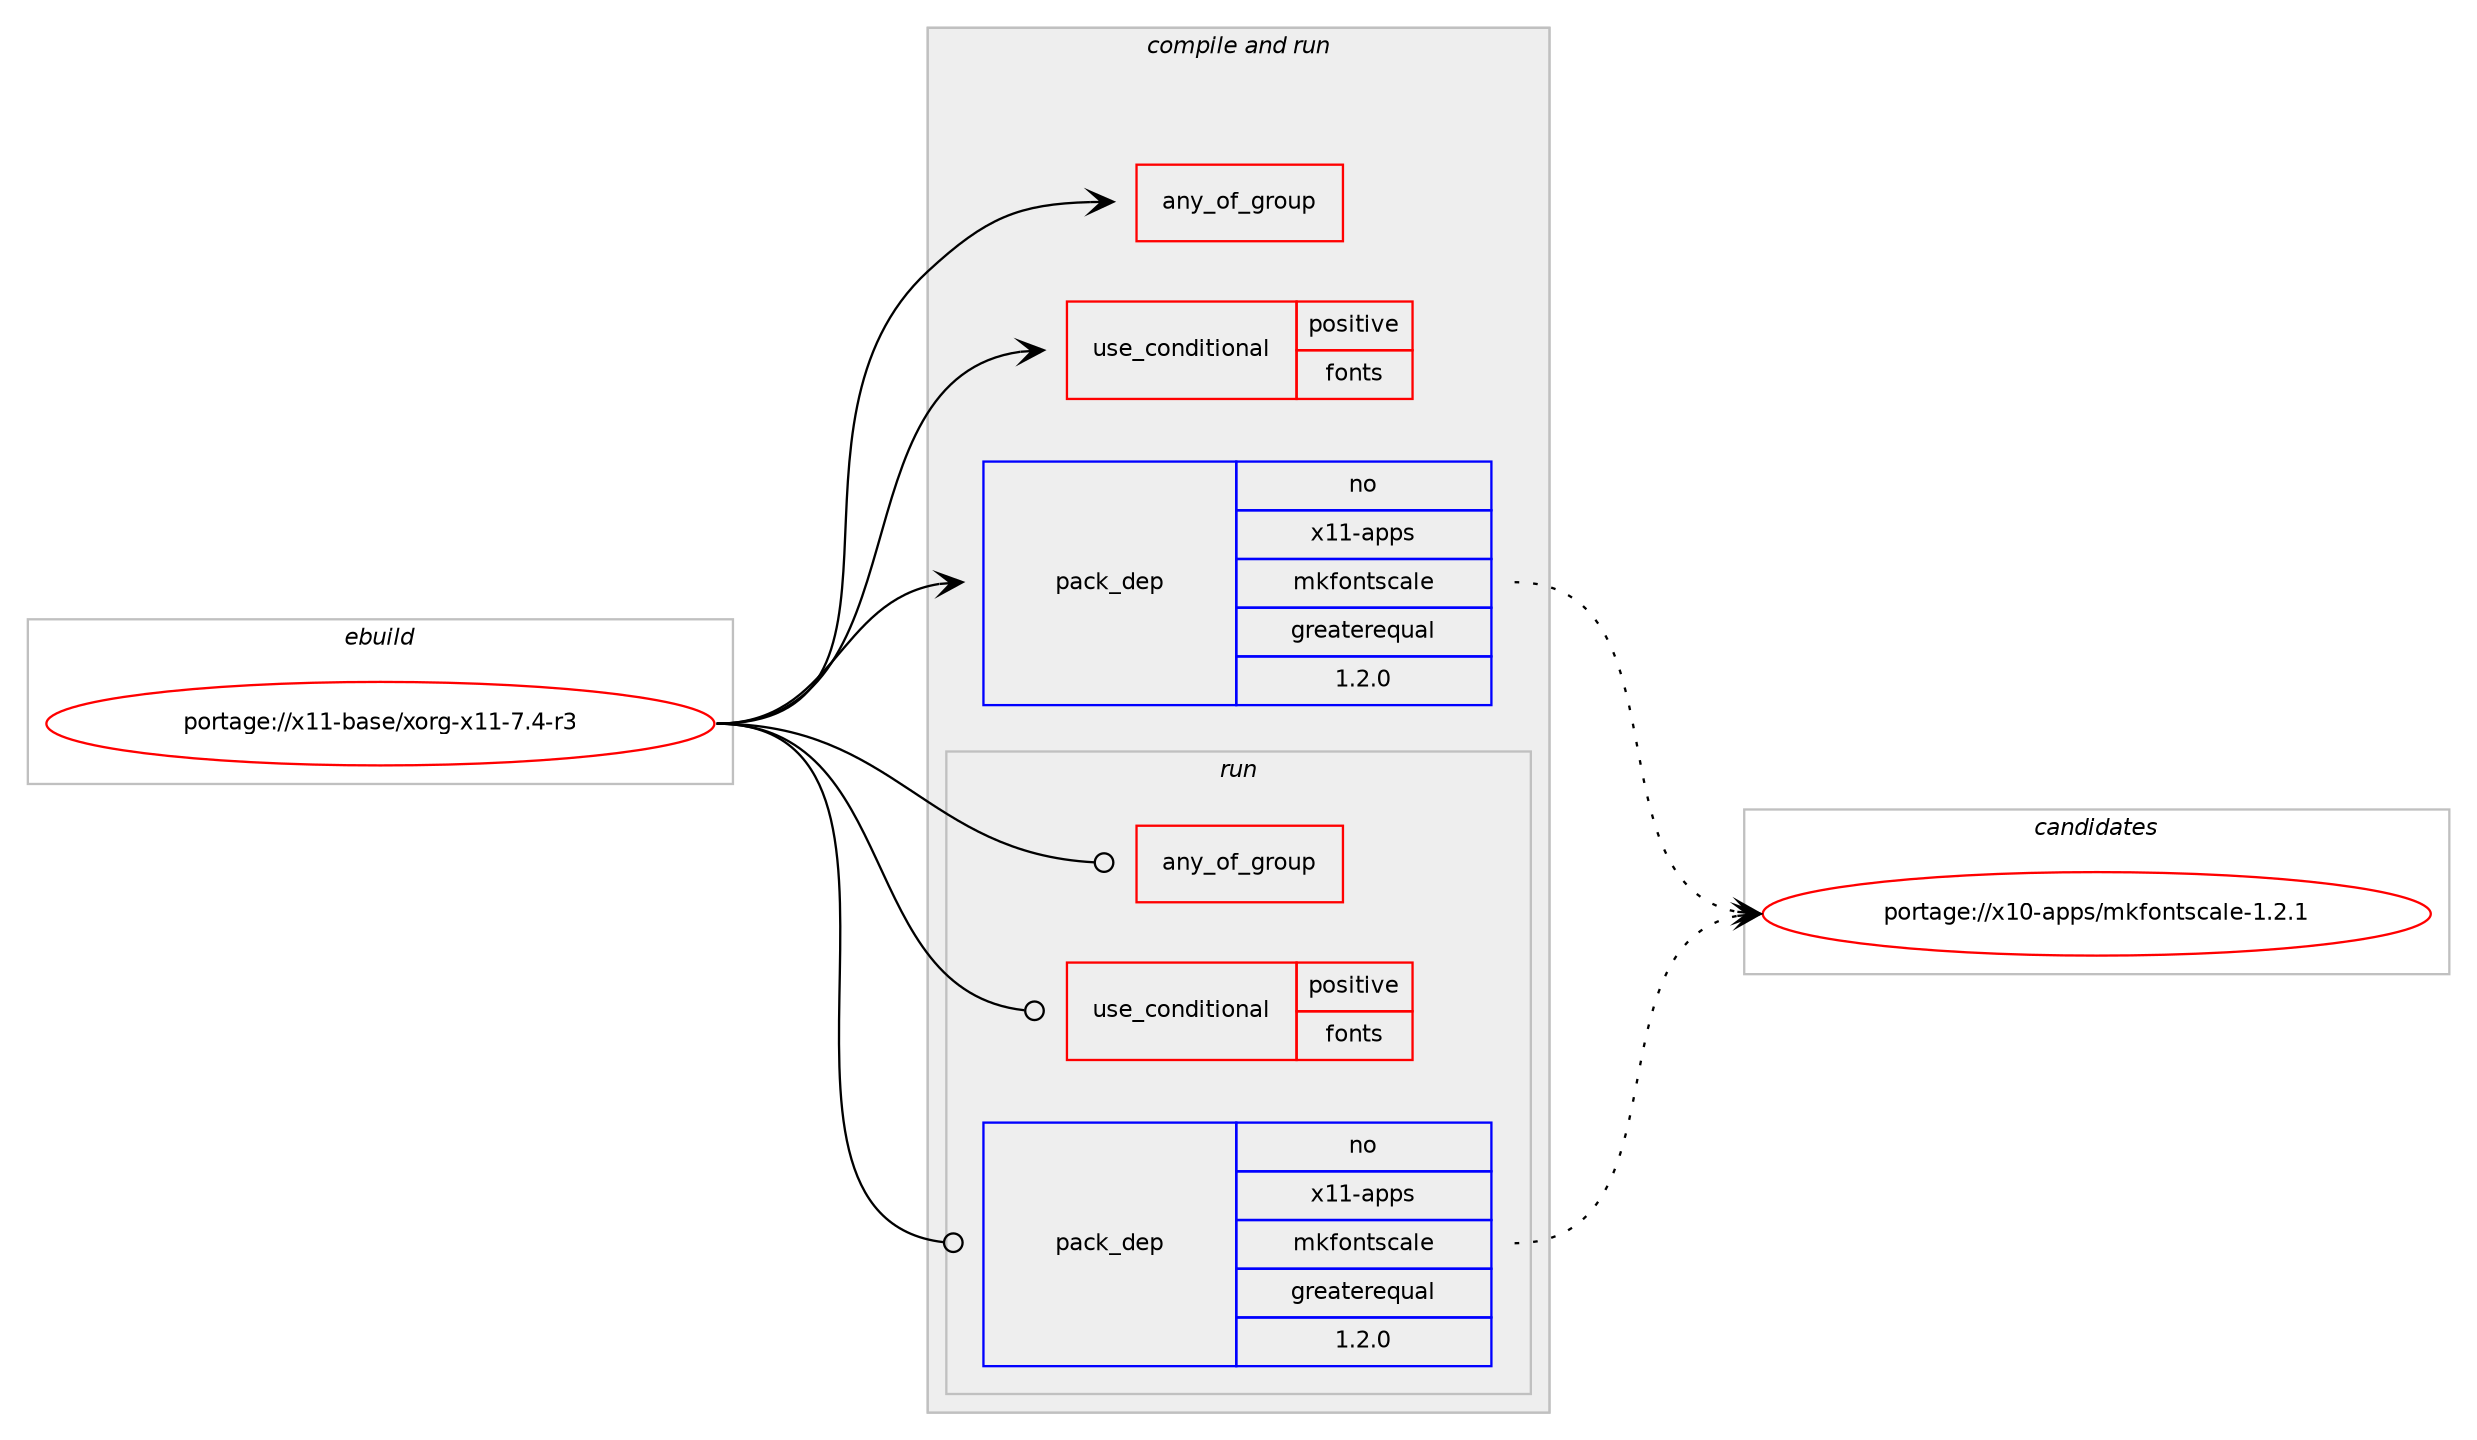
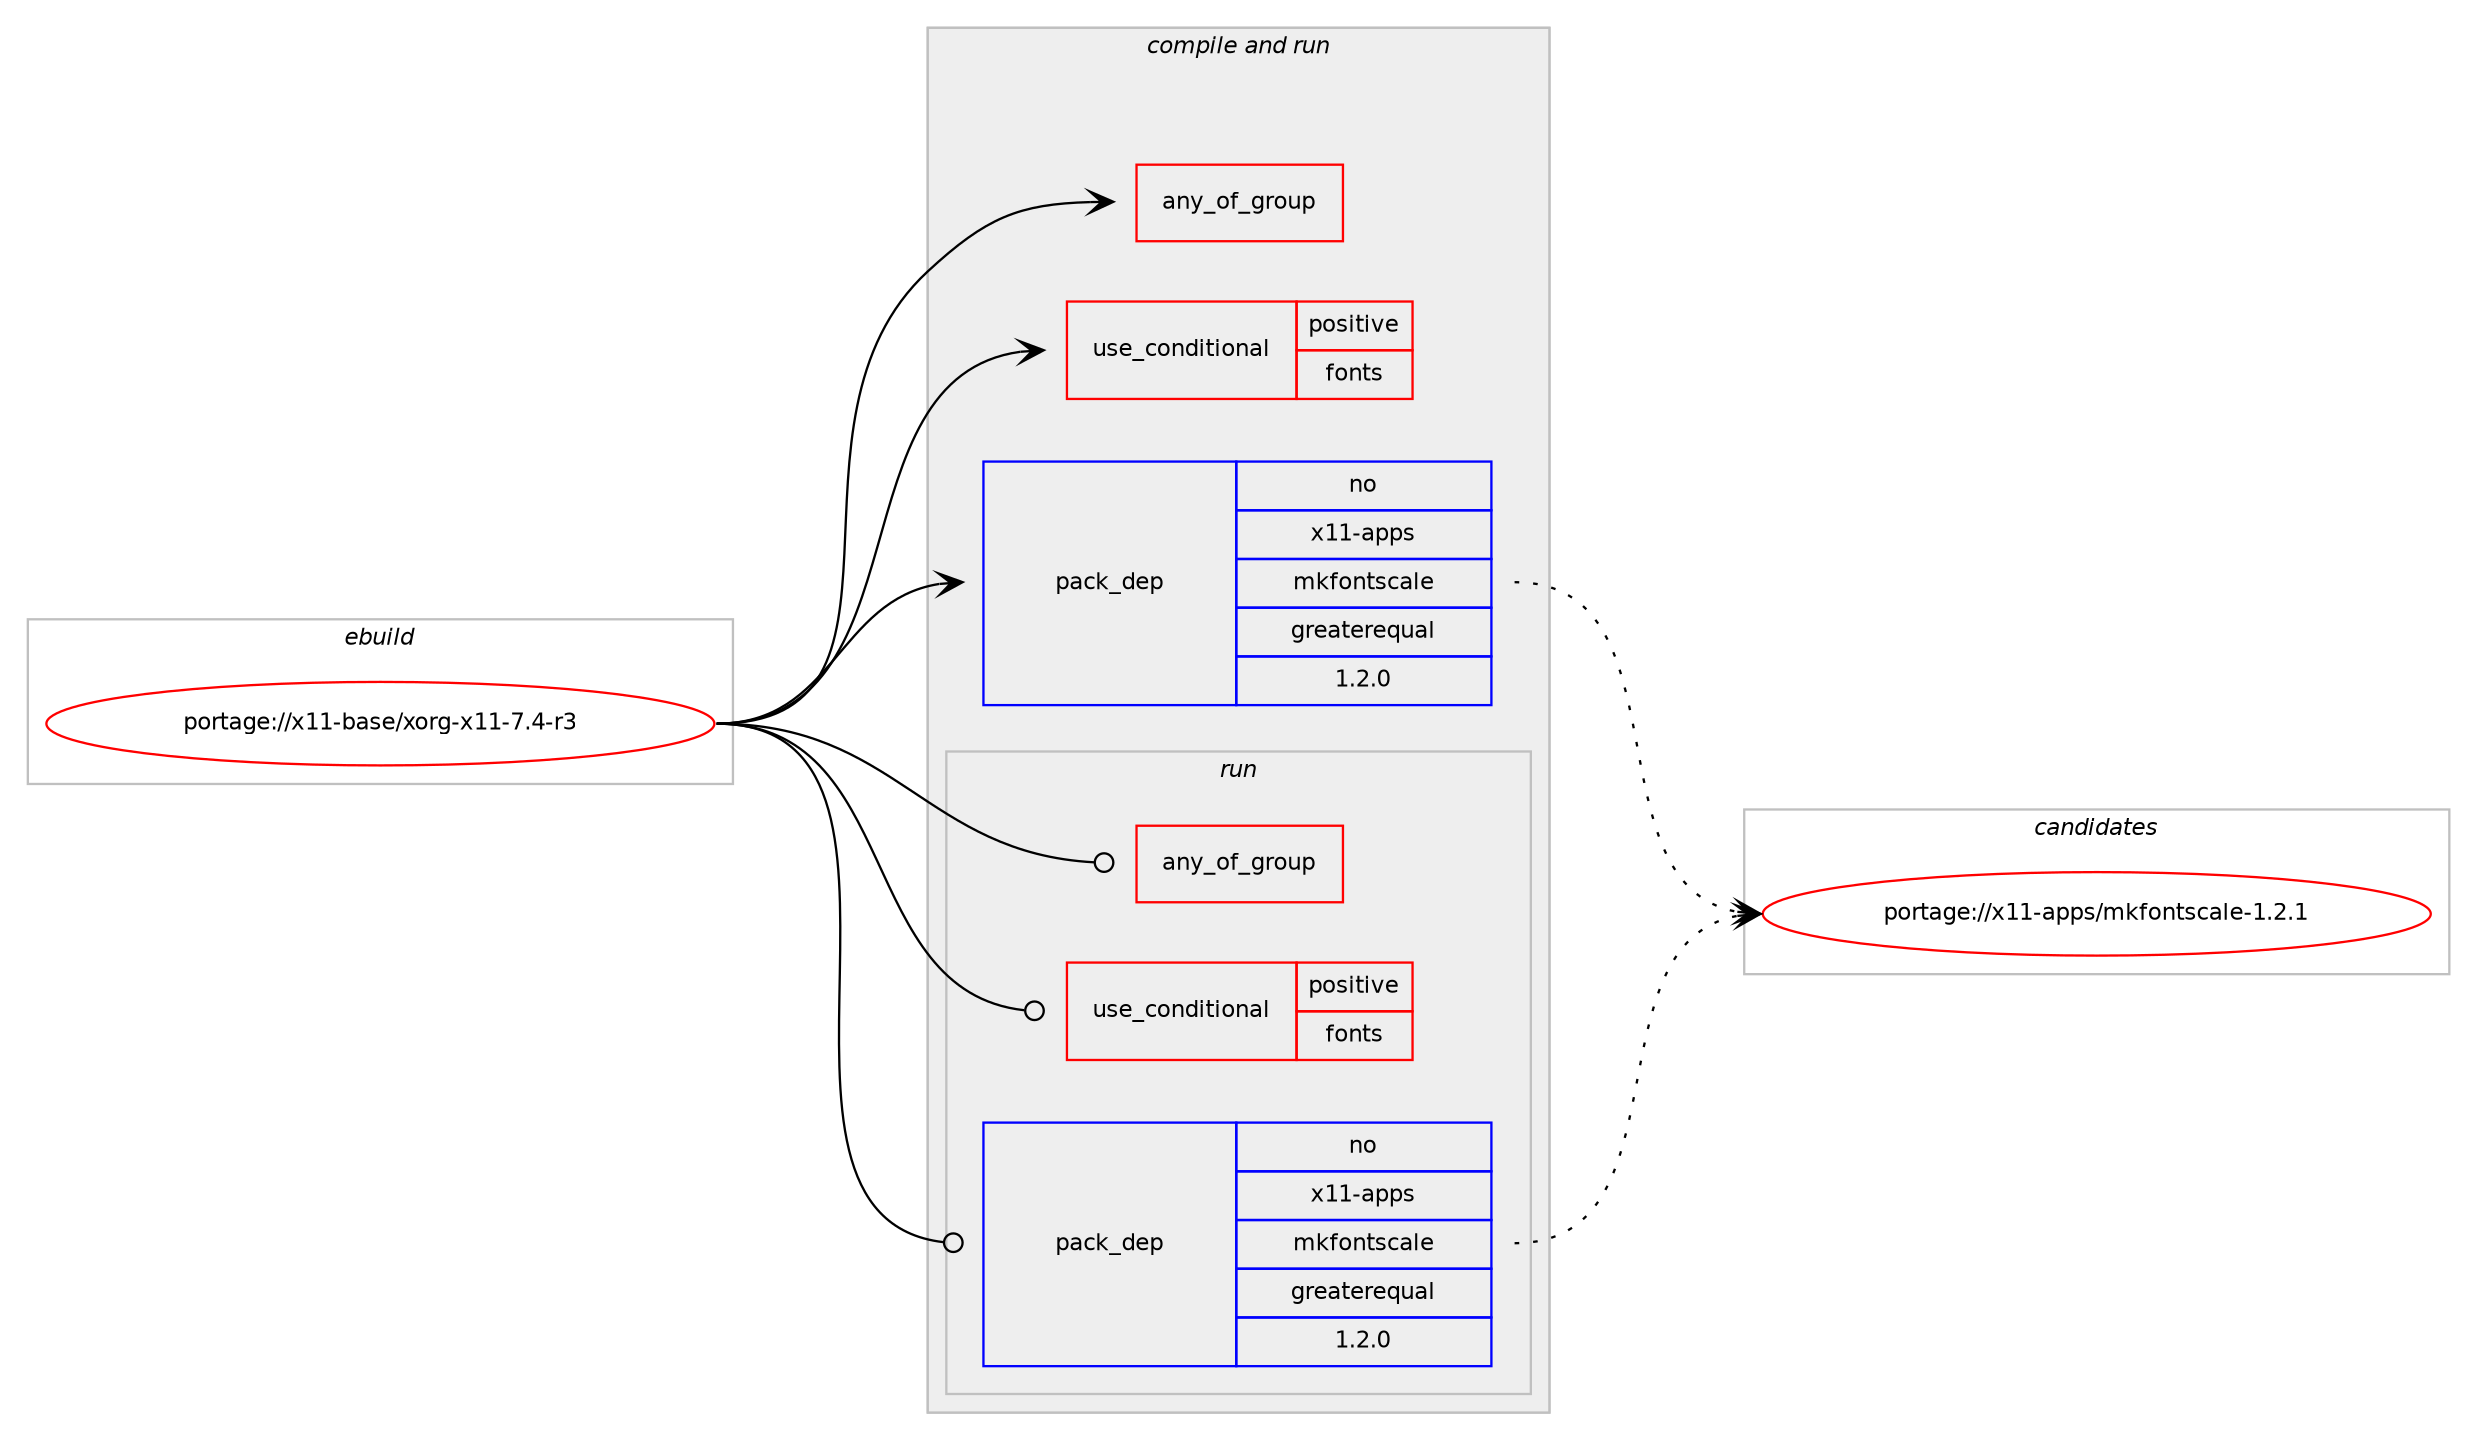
(2097, 914) -> (2097, 914)
